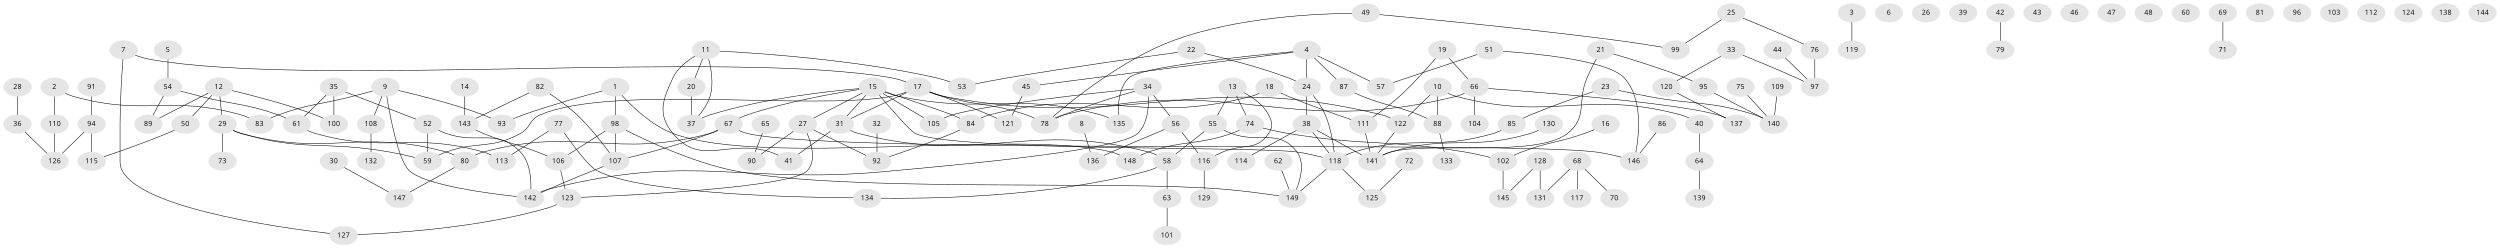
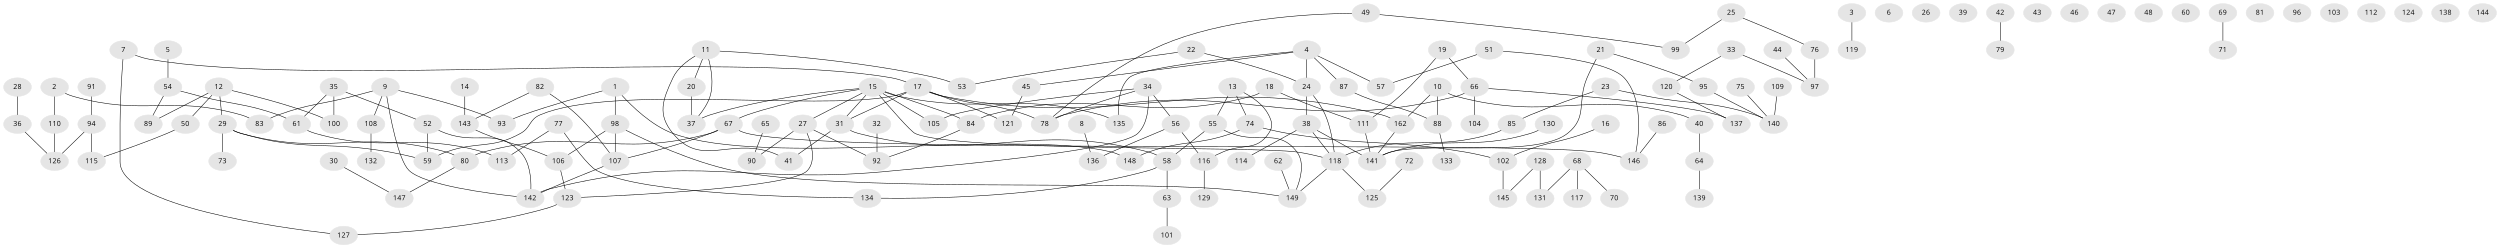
(1401, 124) -> (1401, 124)
